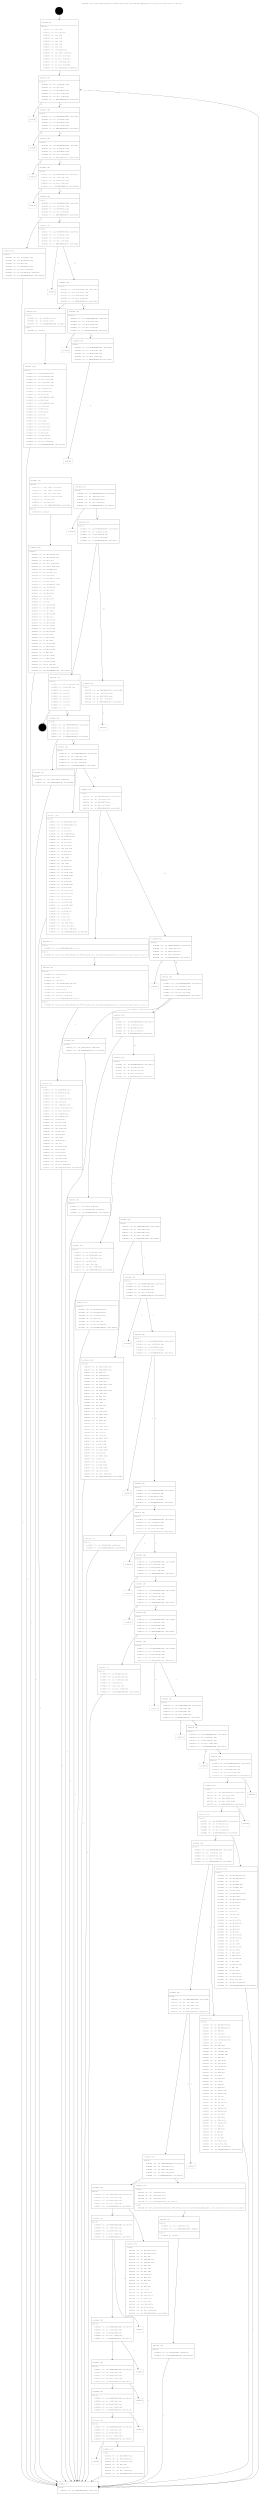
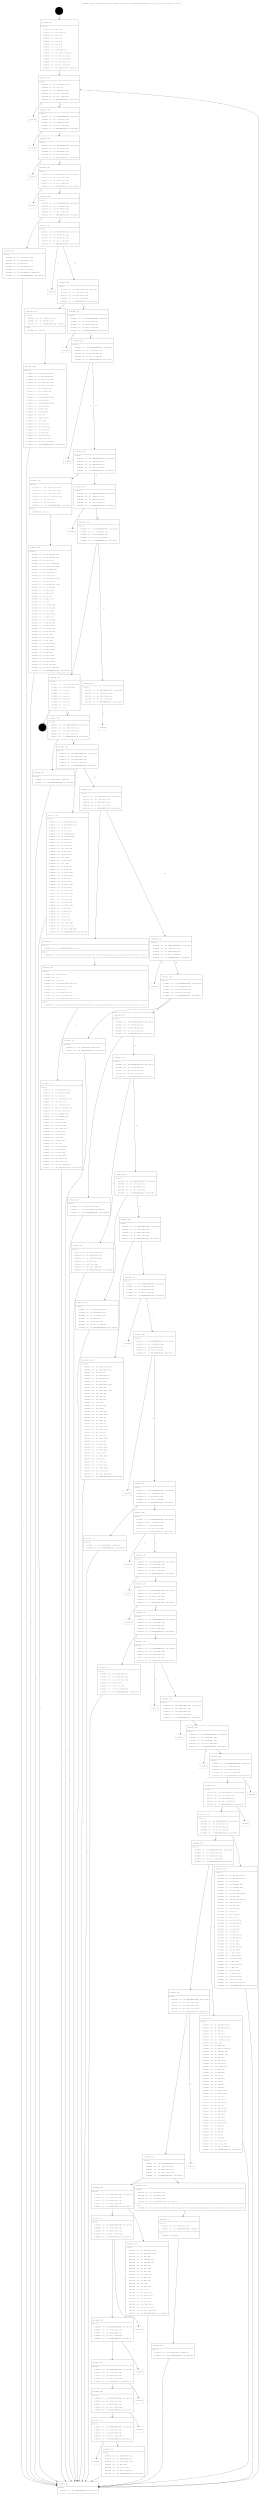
none -> (95, 461)
none -> (136, 1184)
